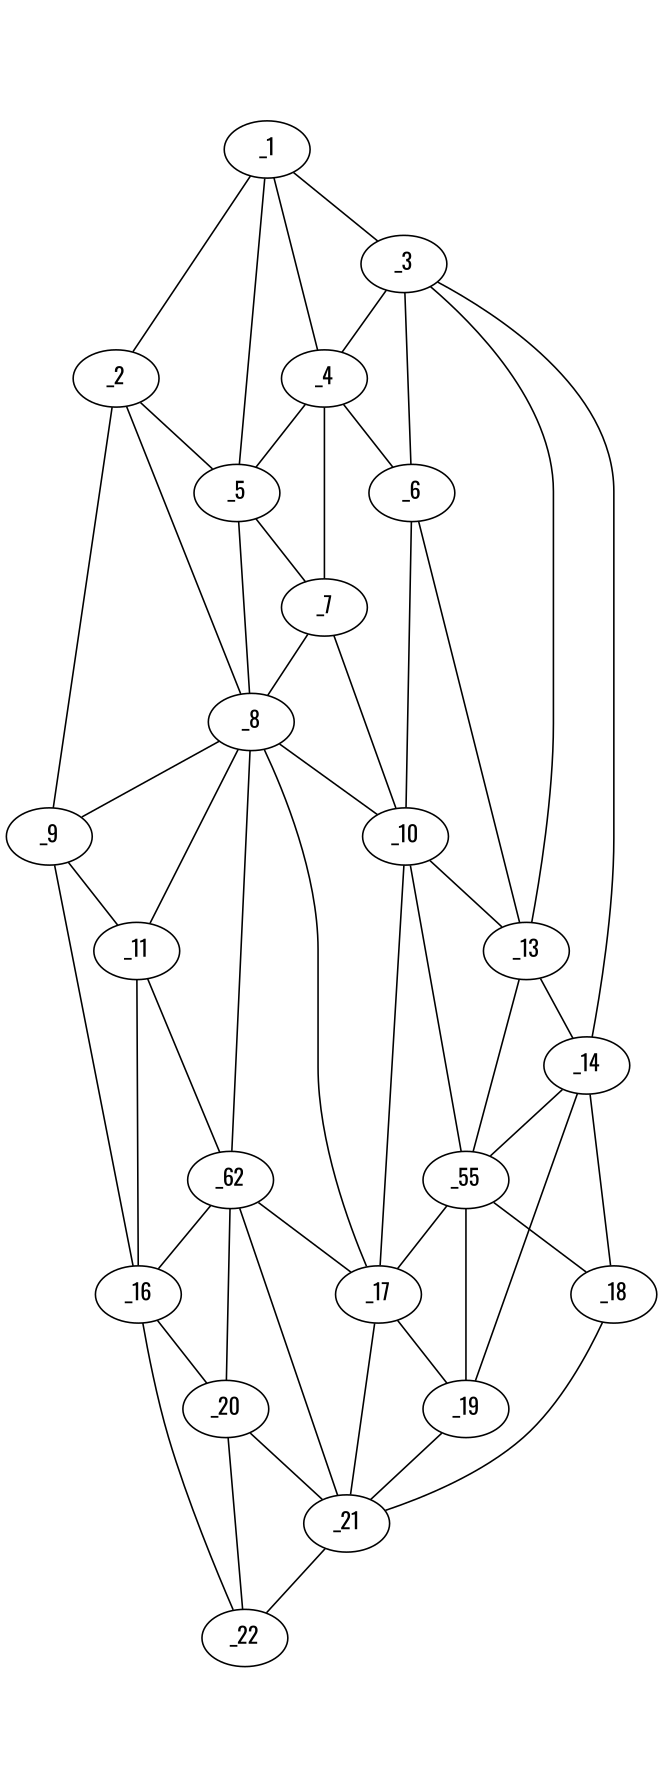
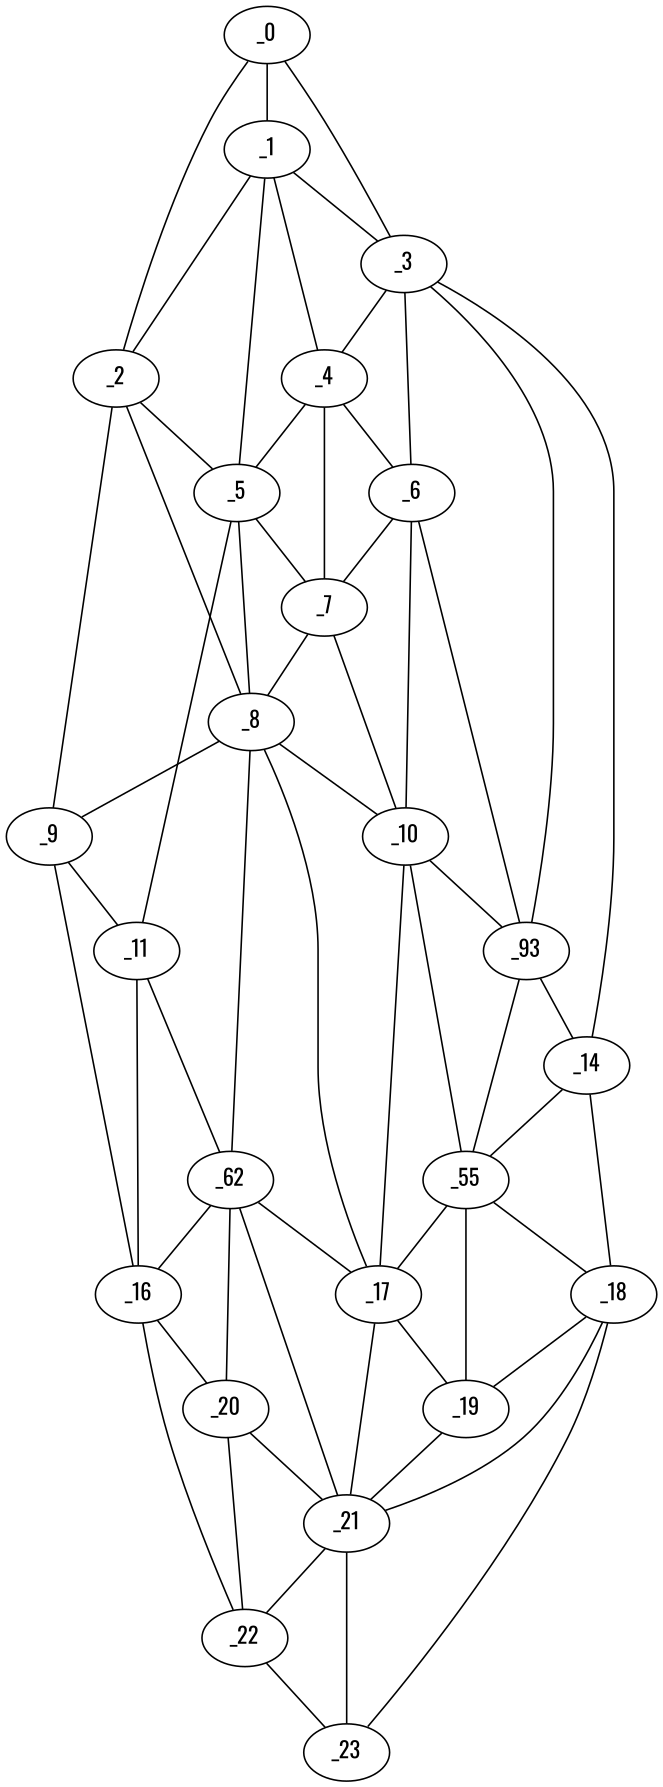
none -> (267, 35)
none -> (368, 550)
(194, 836) -> (187, 722)
(526, 951) -> (526, 951)
(524, 1244) -> (540, 1352)
none -> (347, 1752)
